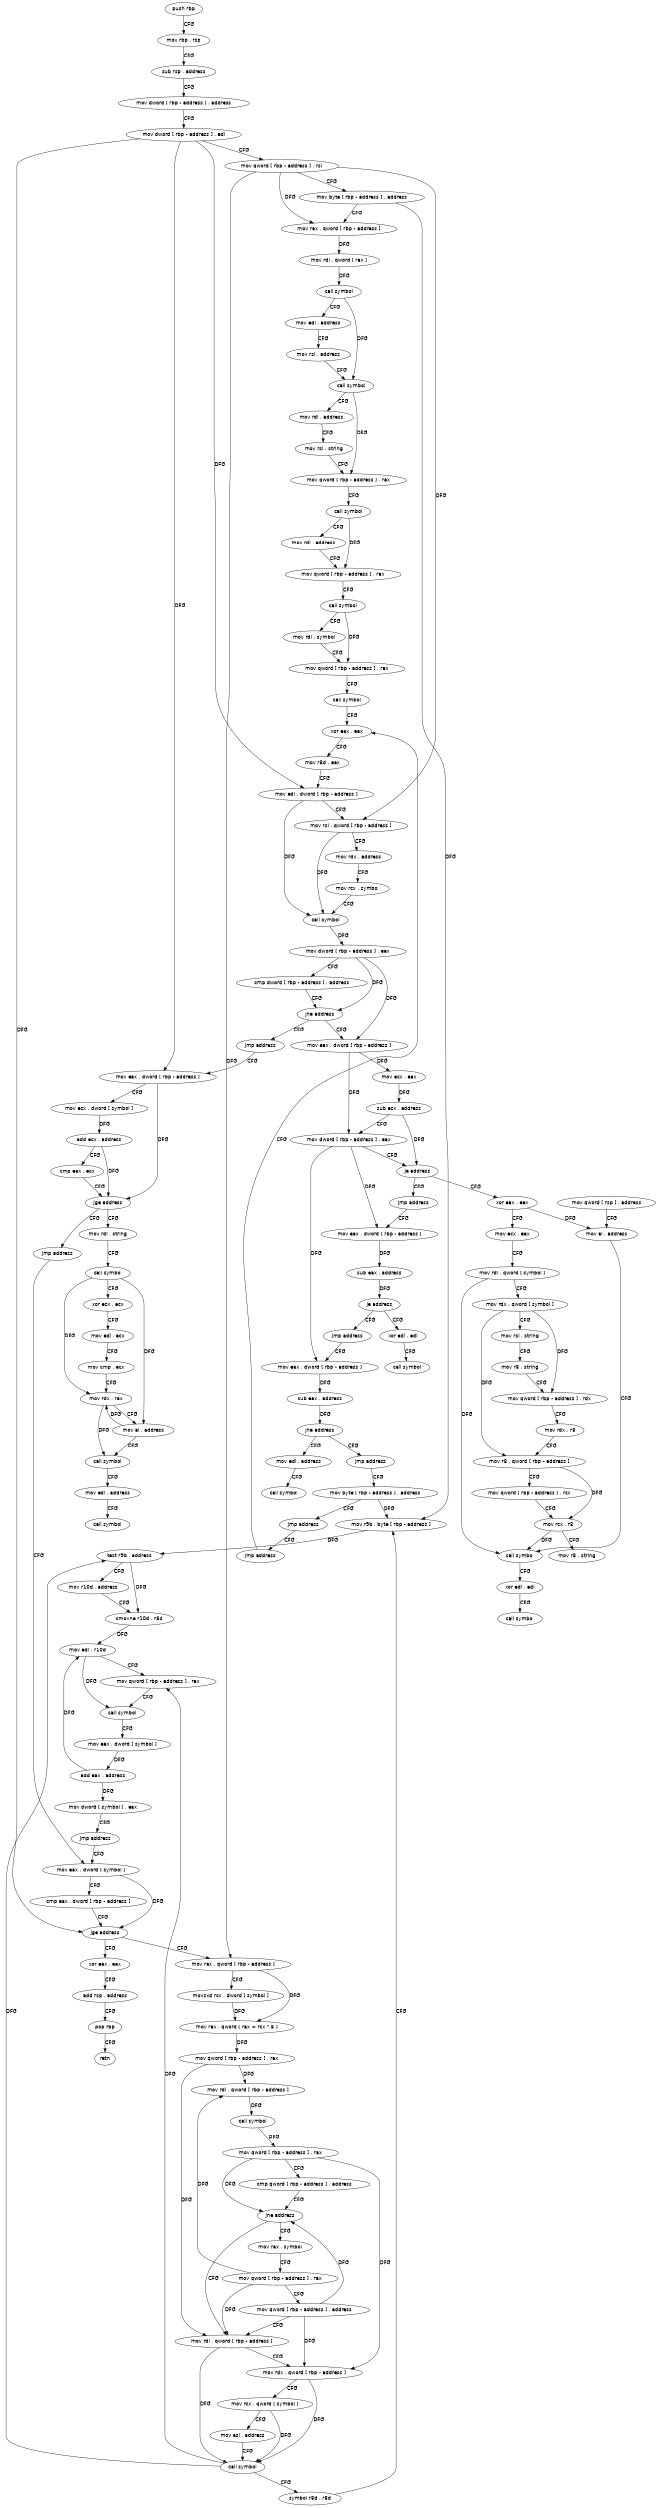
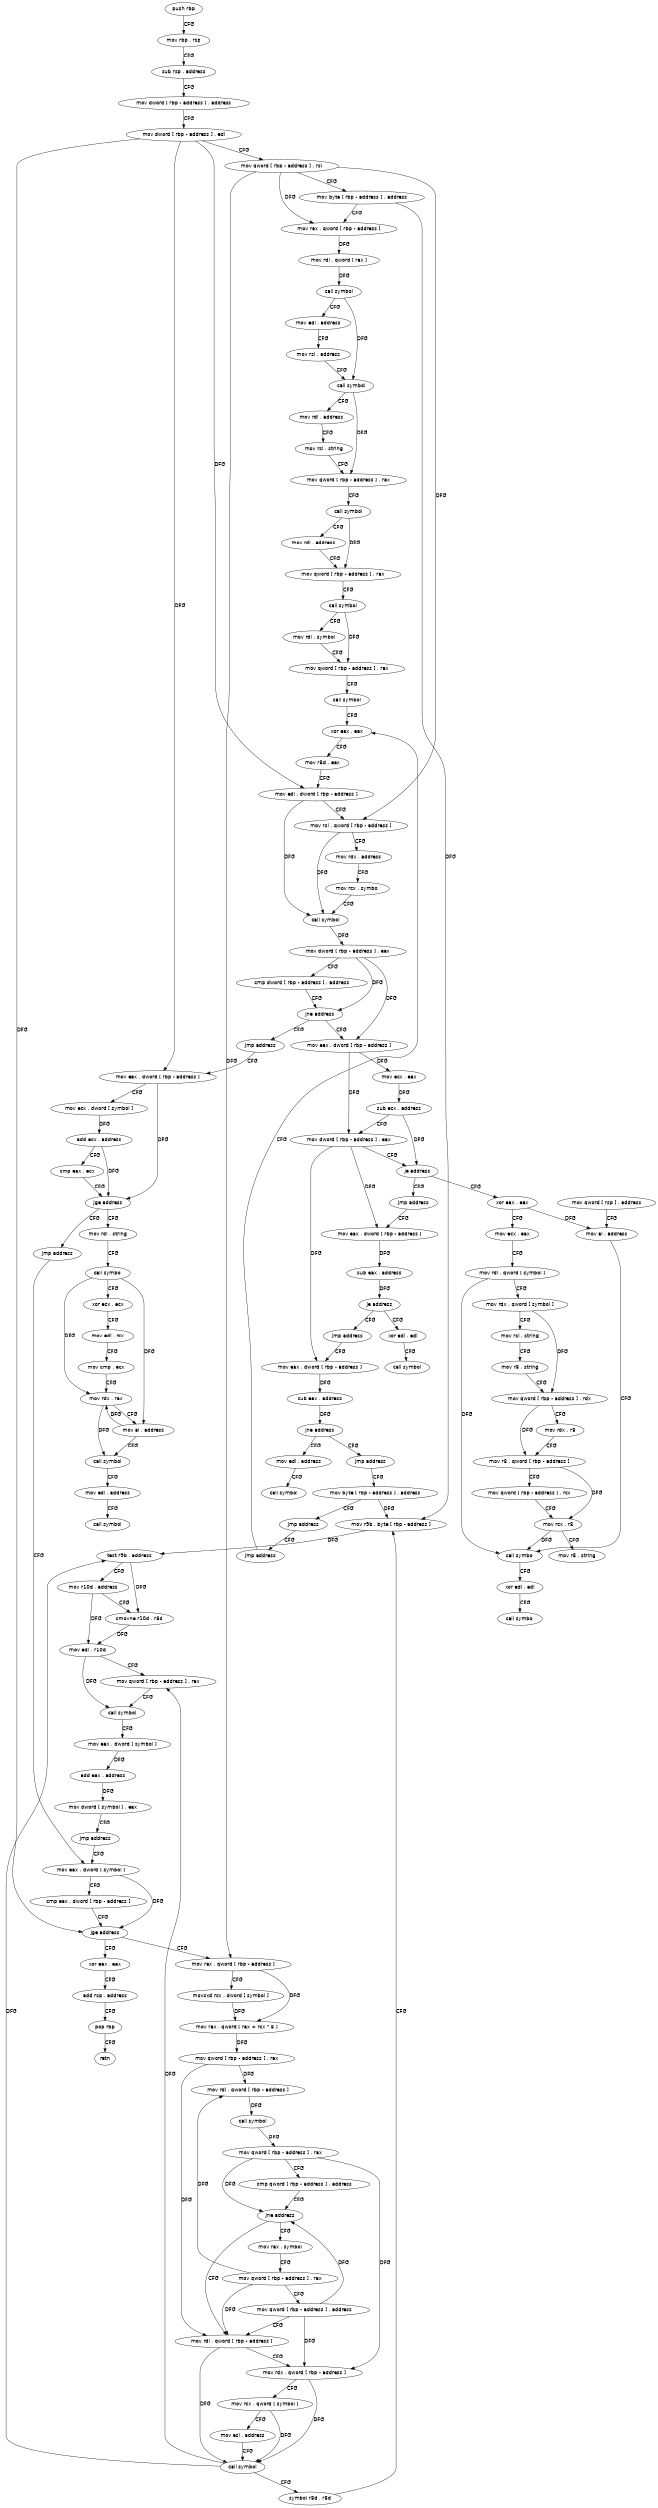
(108, 1336) -> (108, 1336)
(481, 1383) -> (522, 1425)
(64, 1718) -> (91, 1617)
